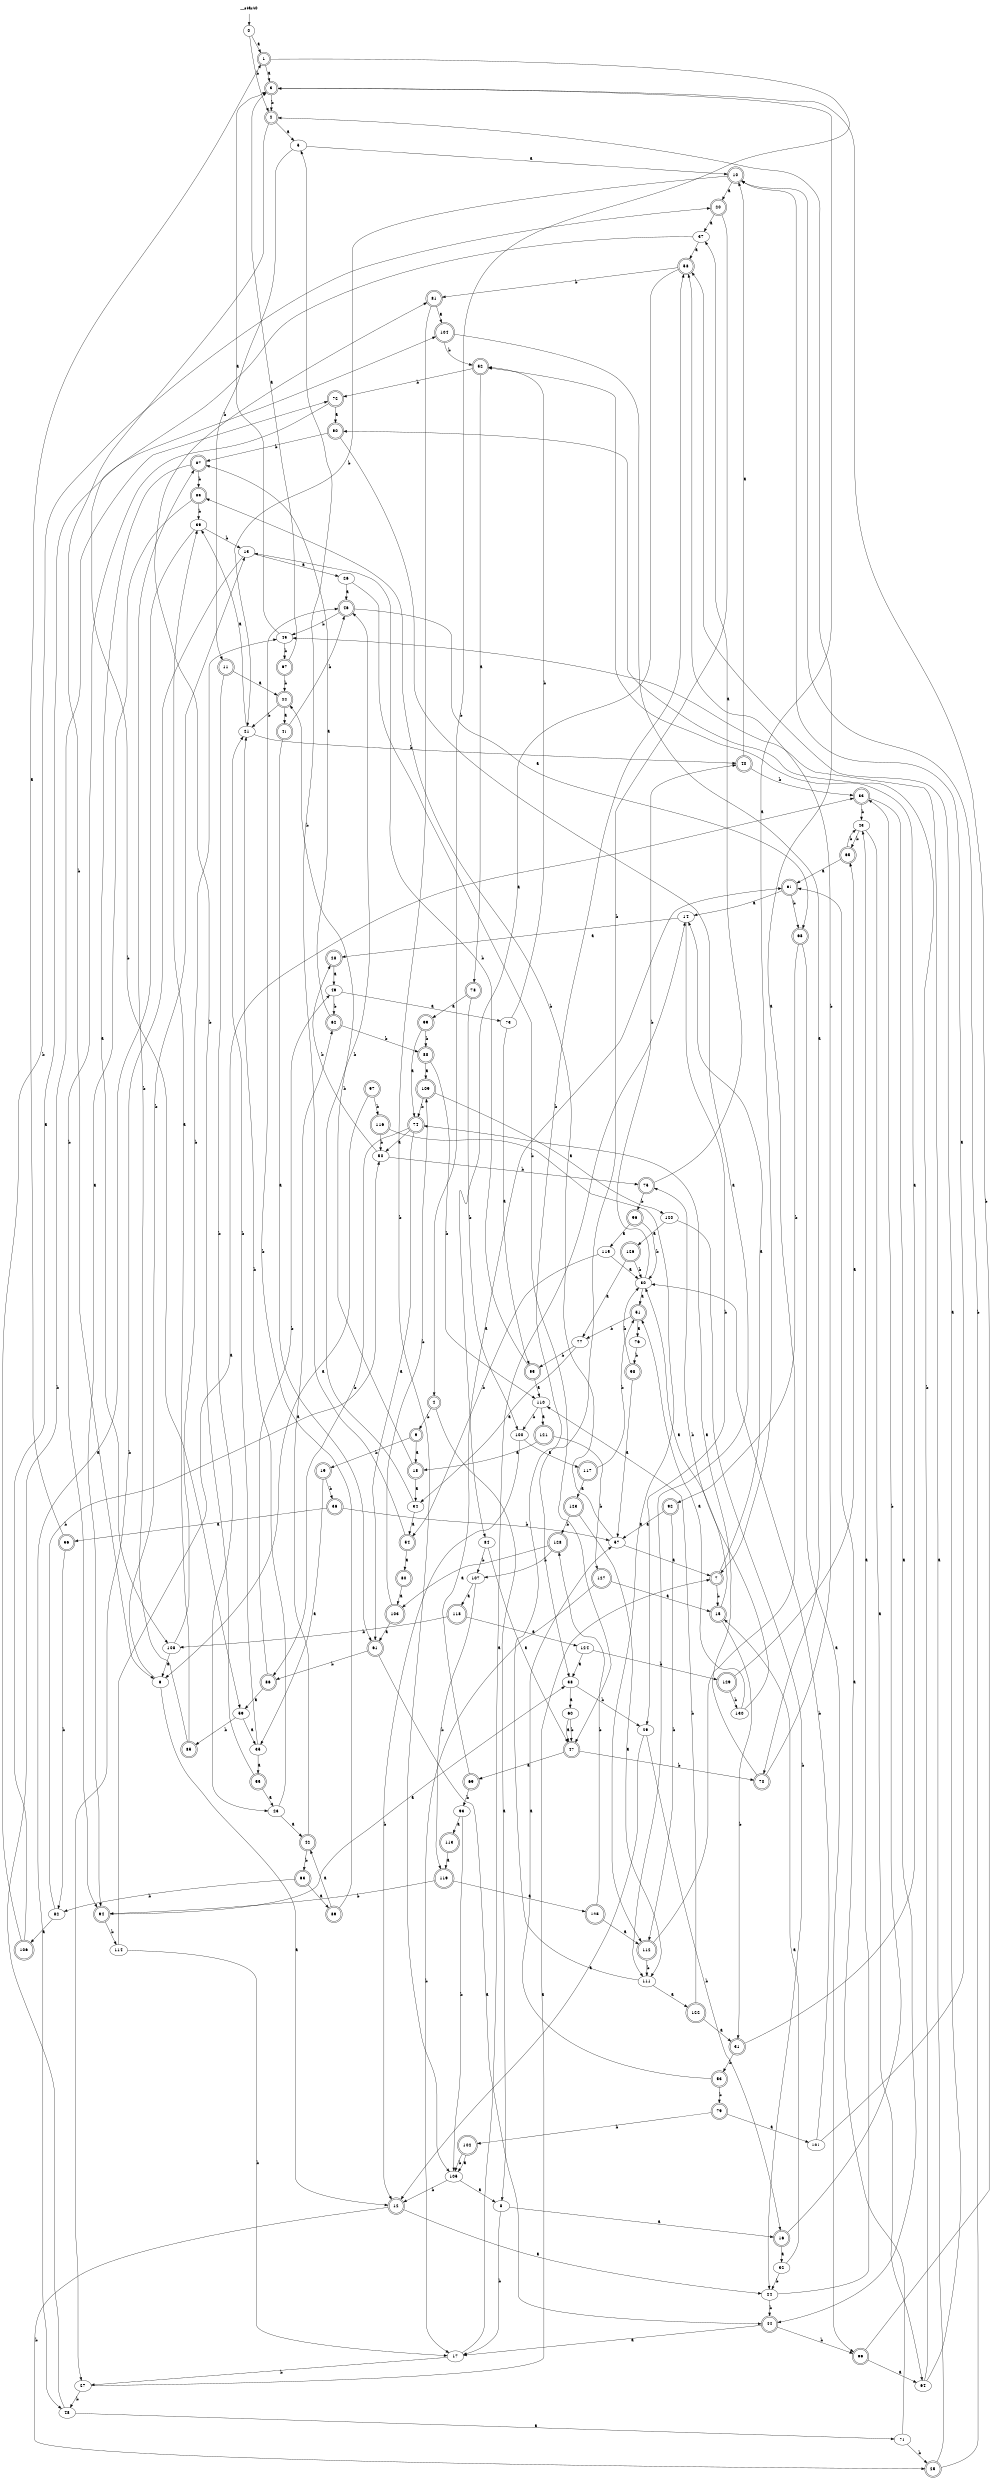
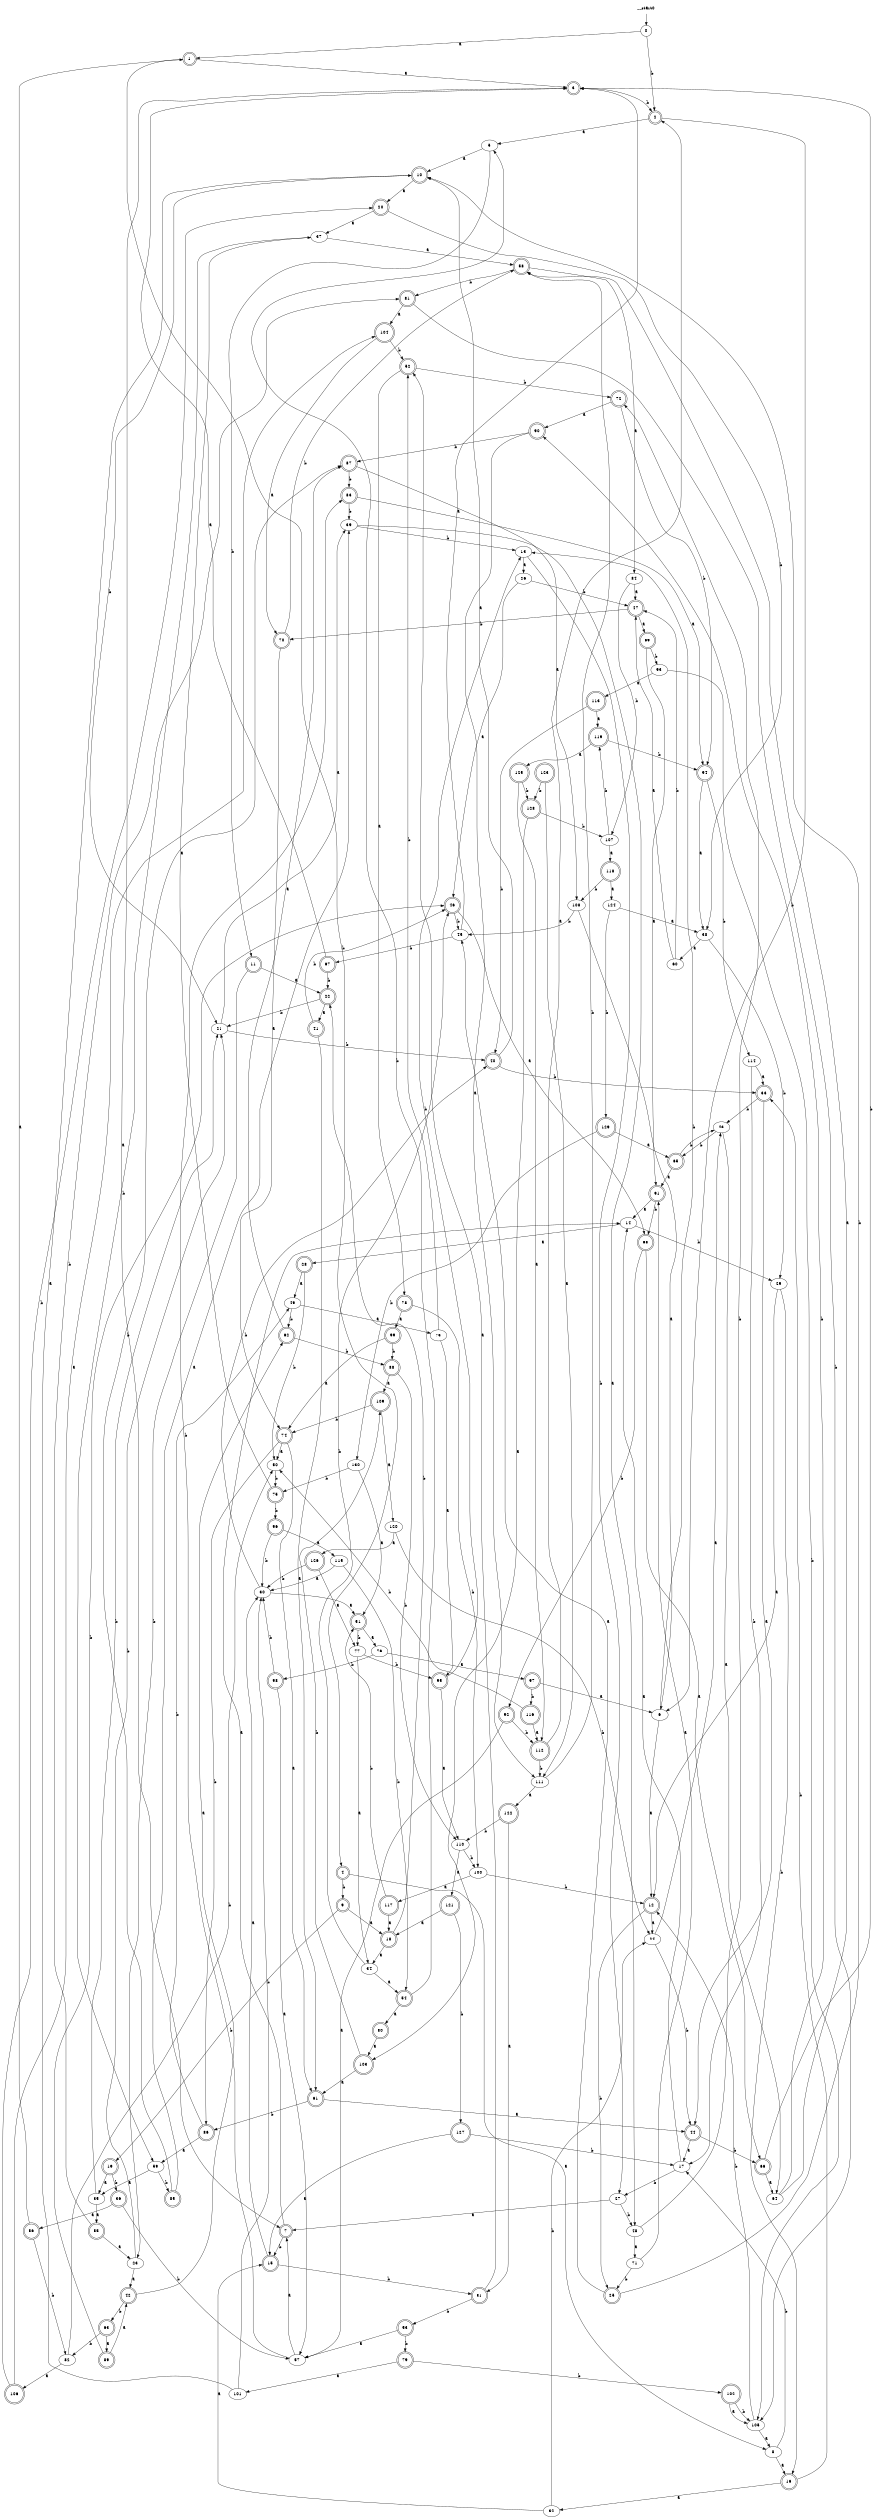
none -> (500, 847)
(324, 1071) -> (291, 1365)
(581, 1487) -> (389, 1922)
none -> (451, 1665)
